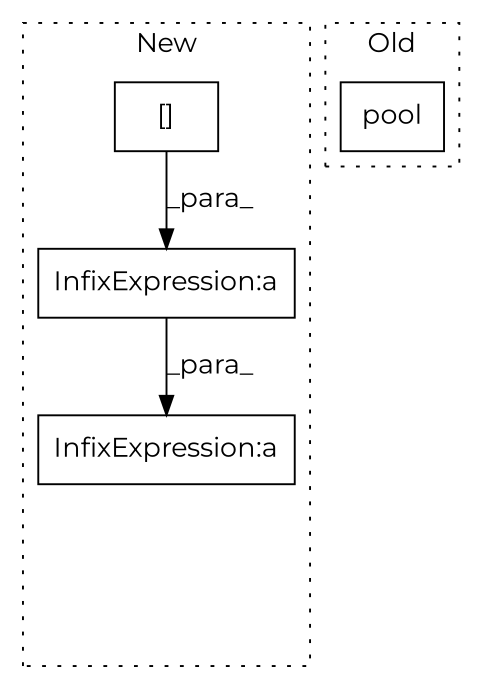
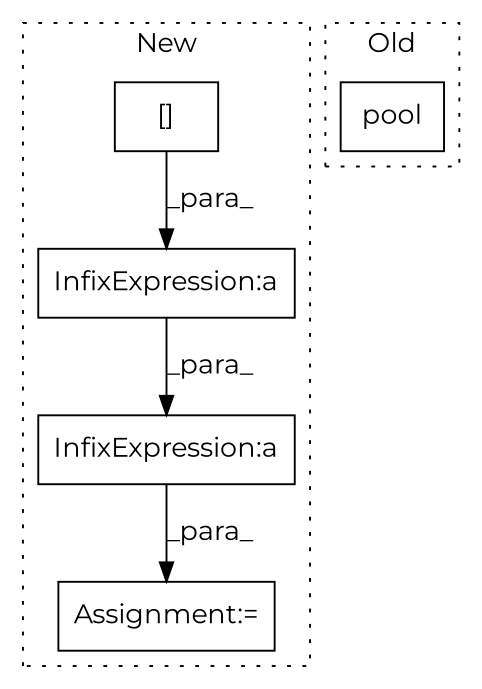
none -> (167, 616)
